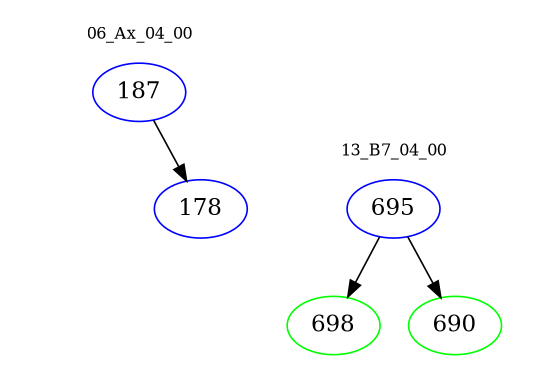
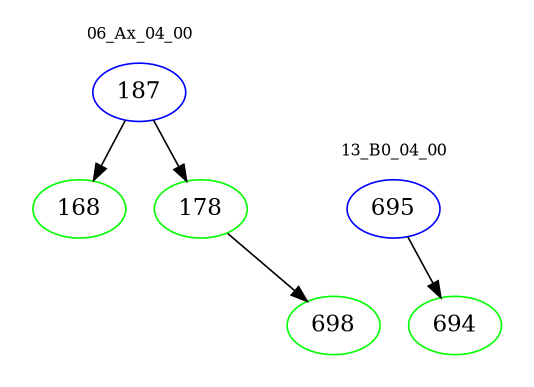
(394, 151) -> (394, 151)
none -> (79, 209)
(201, 209) -> (201, 209)
(368, 260) -> (261, 262)
(455, 326) -> (455, 326)
